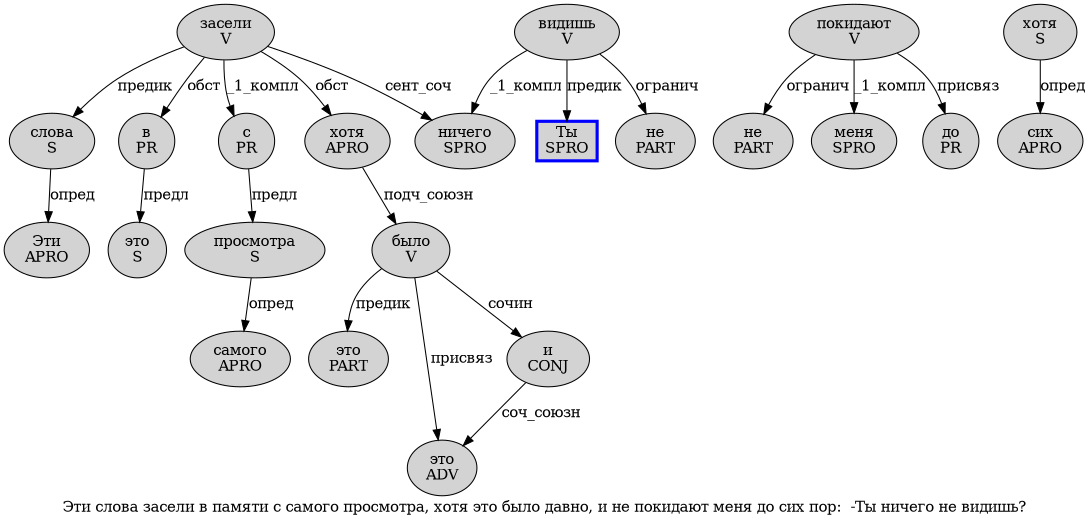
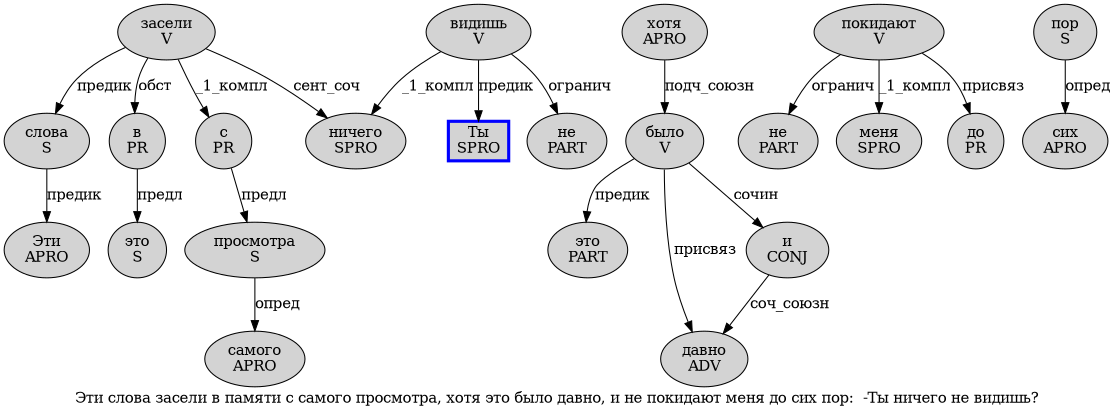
(1040, 32) -> (1065, 32)
(296, 76) -> none
(72, 196) -> (74, 196)
(442, 468) -> (704, 359)
